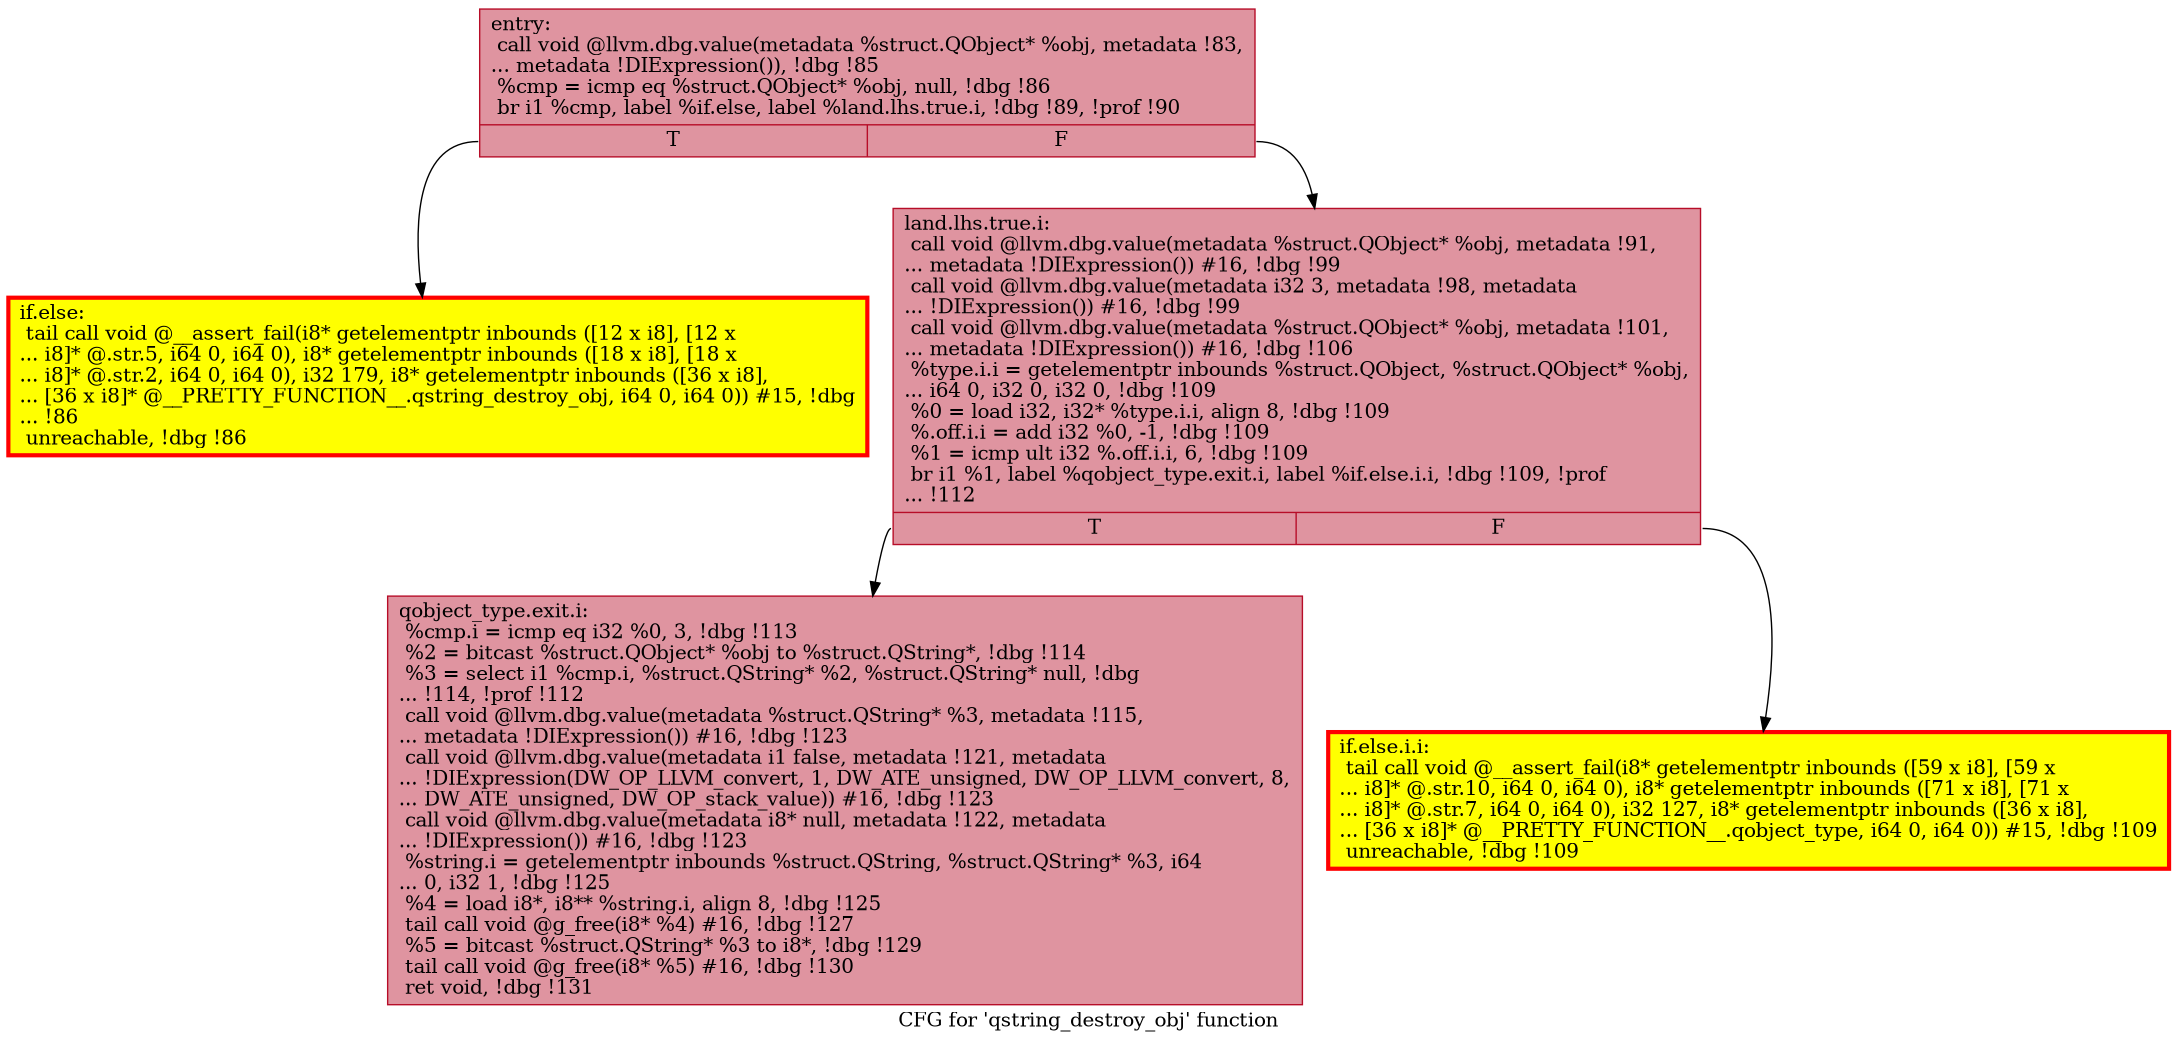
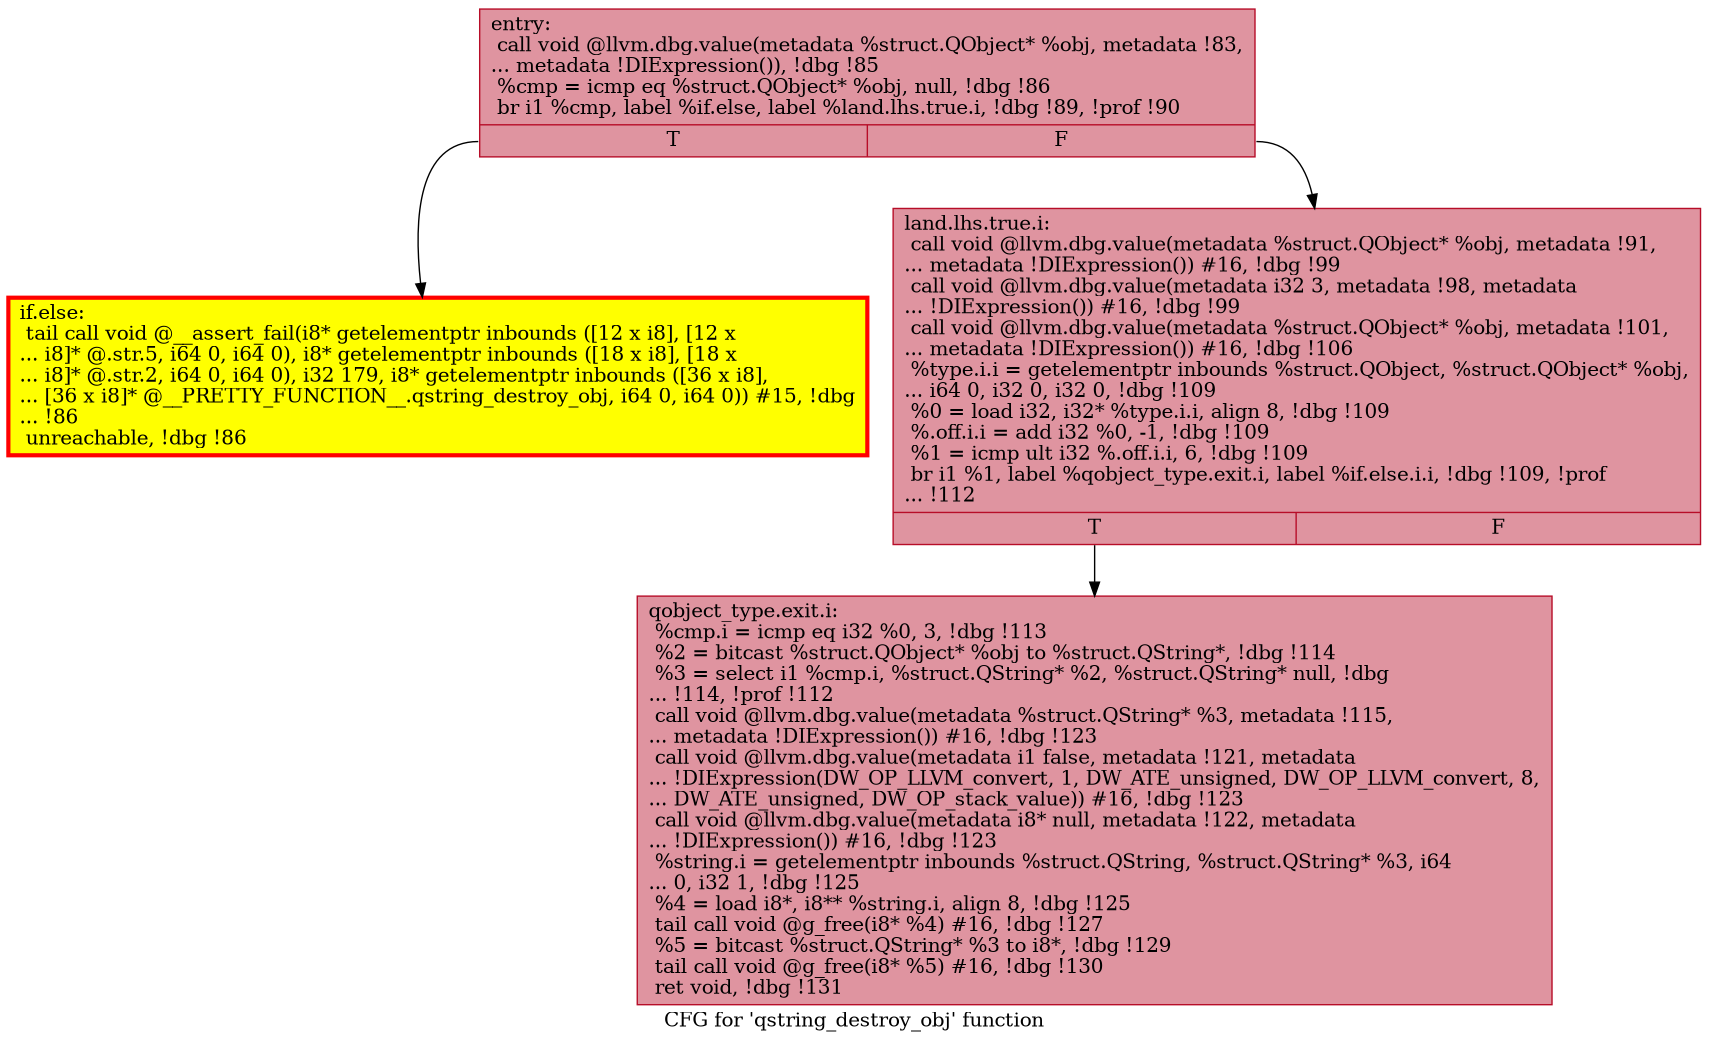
(1749, 800) -> none
